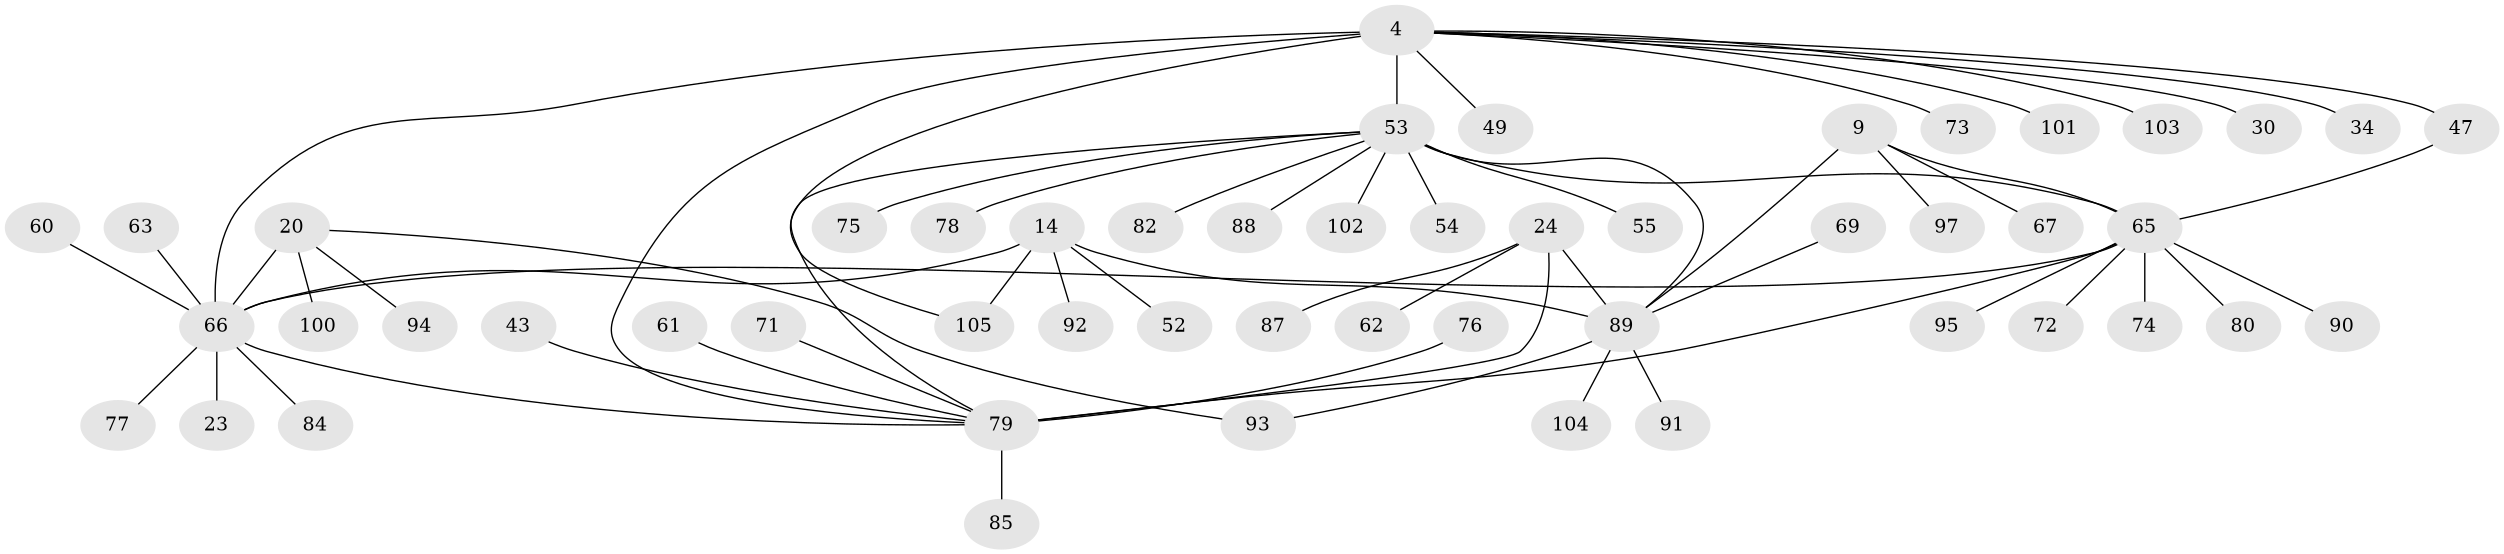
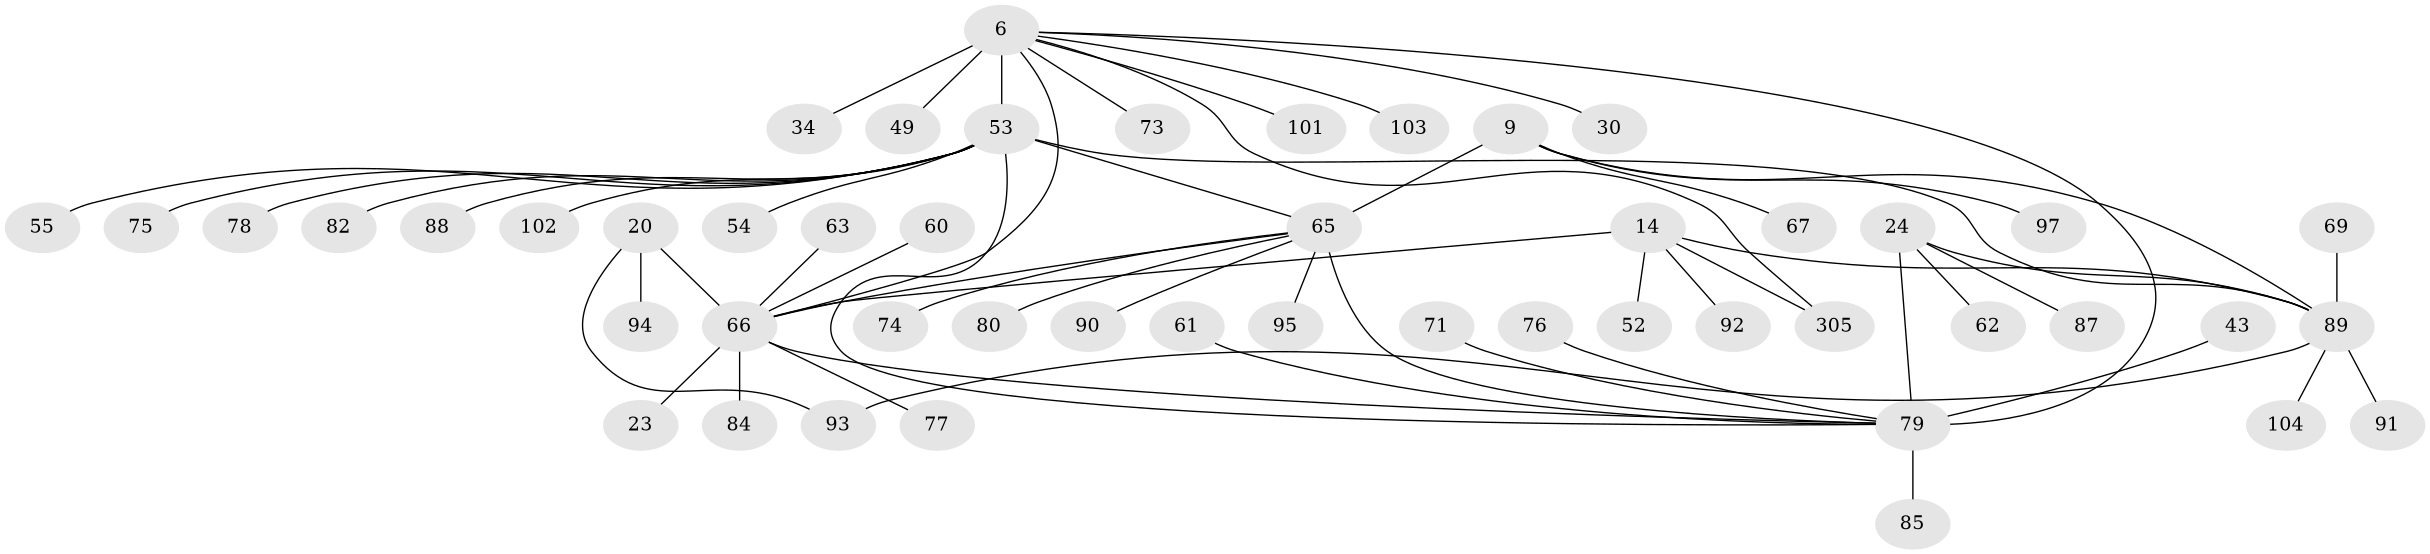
(1397, 30) -> (1002, 30)
(2462, 129) -> none
(318, 327) -> none
(974, 327) -> (1835, 327)
(2046, 327) -> none
